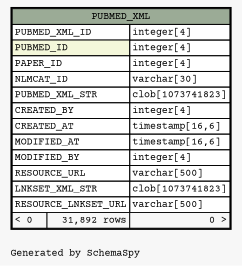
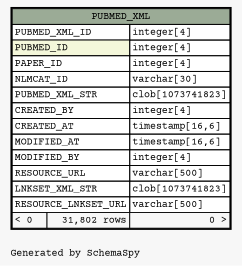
(94, 220) -> (94, 220)
